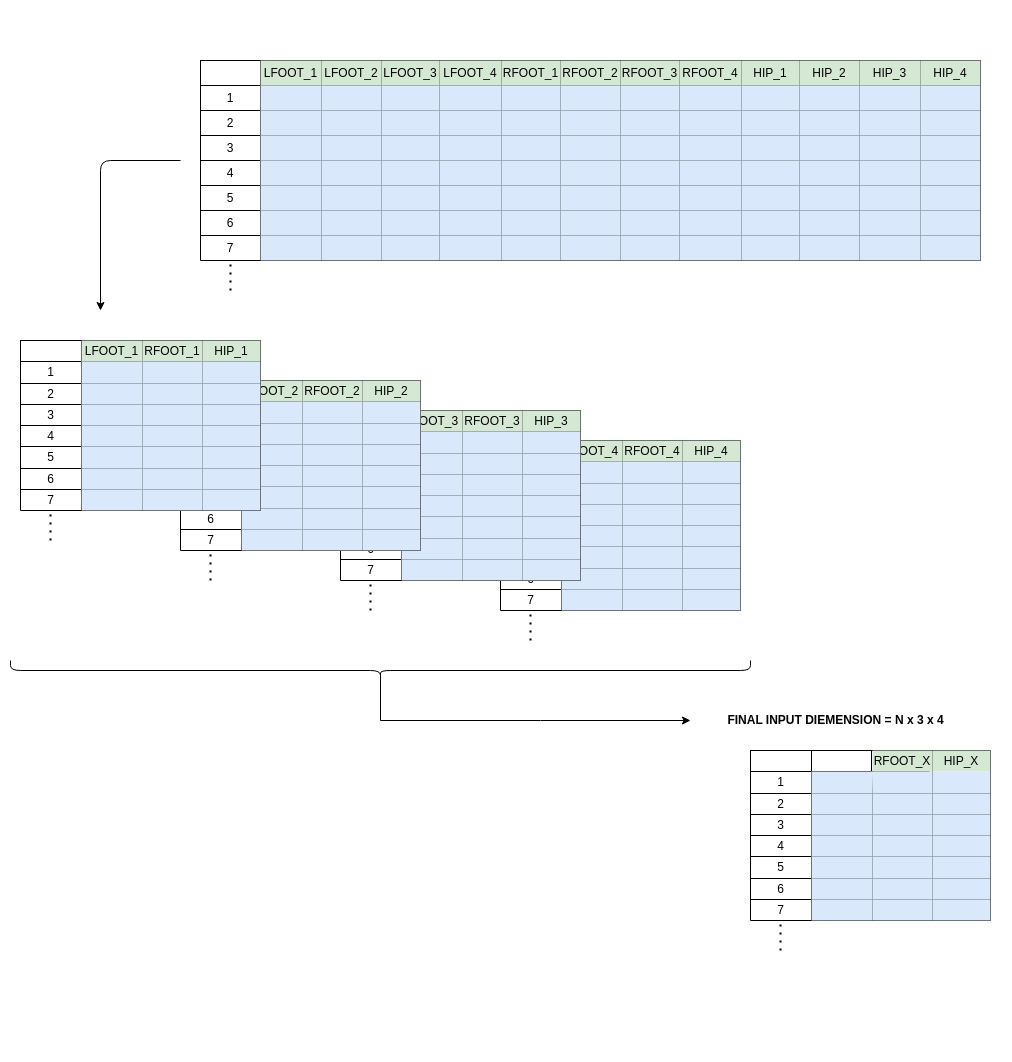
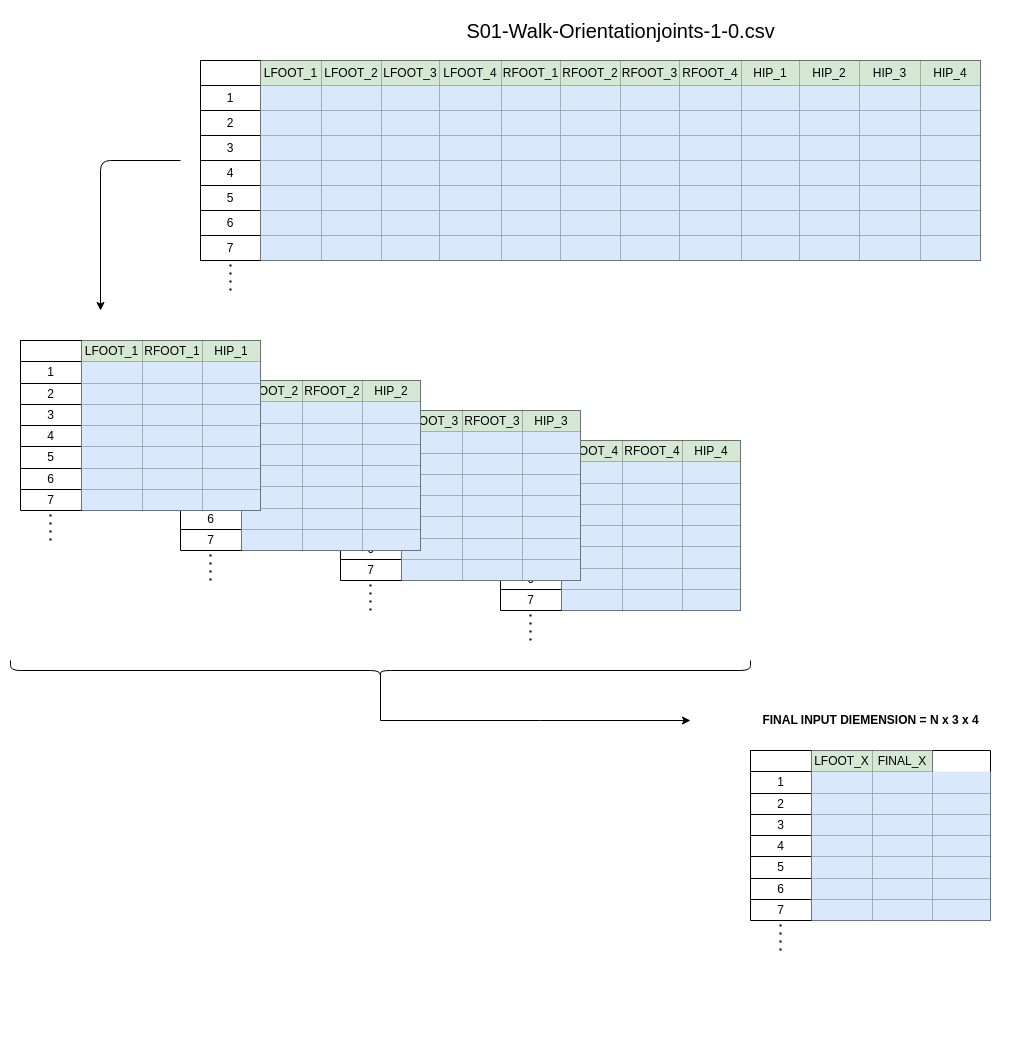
none -> (621, 31)
(836, 721) -> (871, 721)
none -> (842, 761)
(962, 761) -> none
(903, 762) -> (903, 762)
